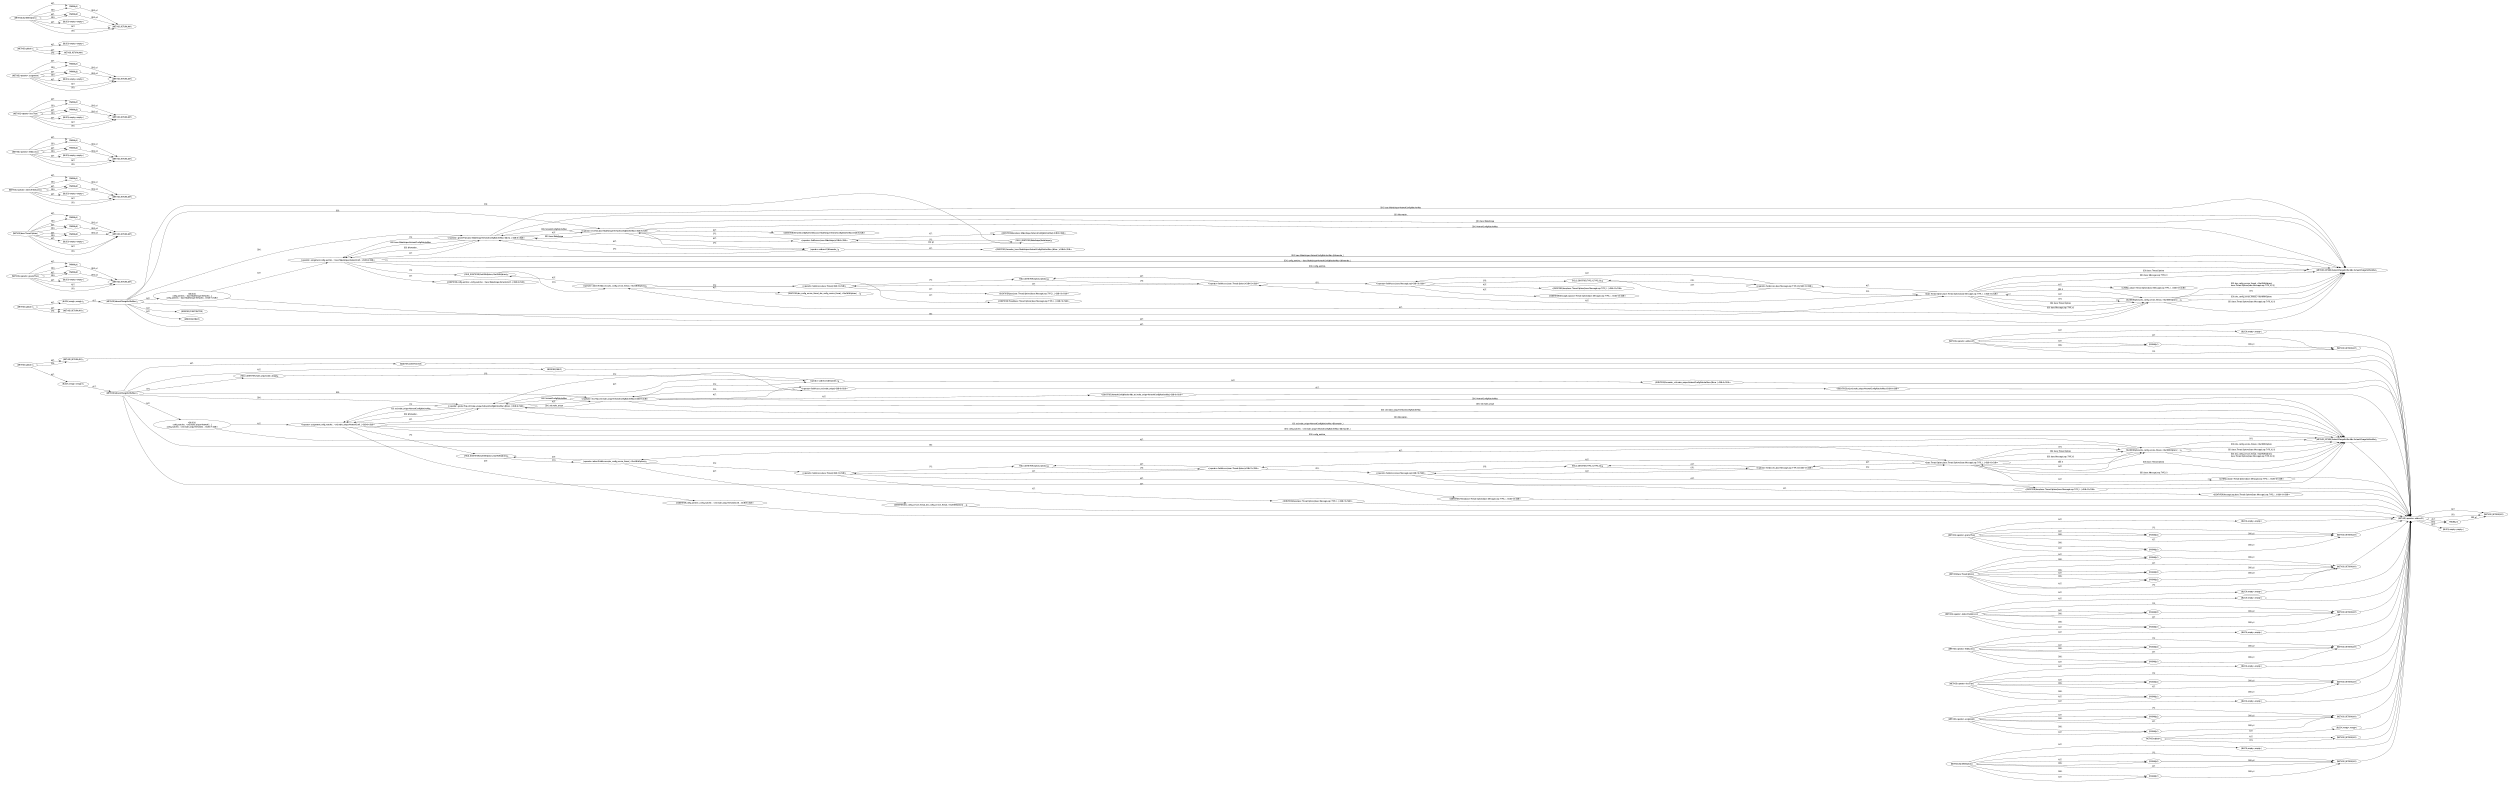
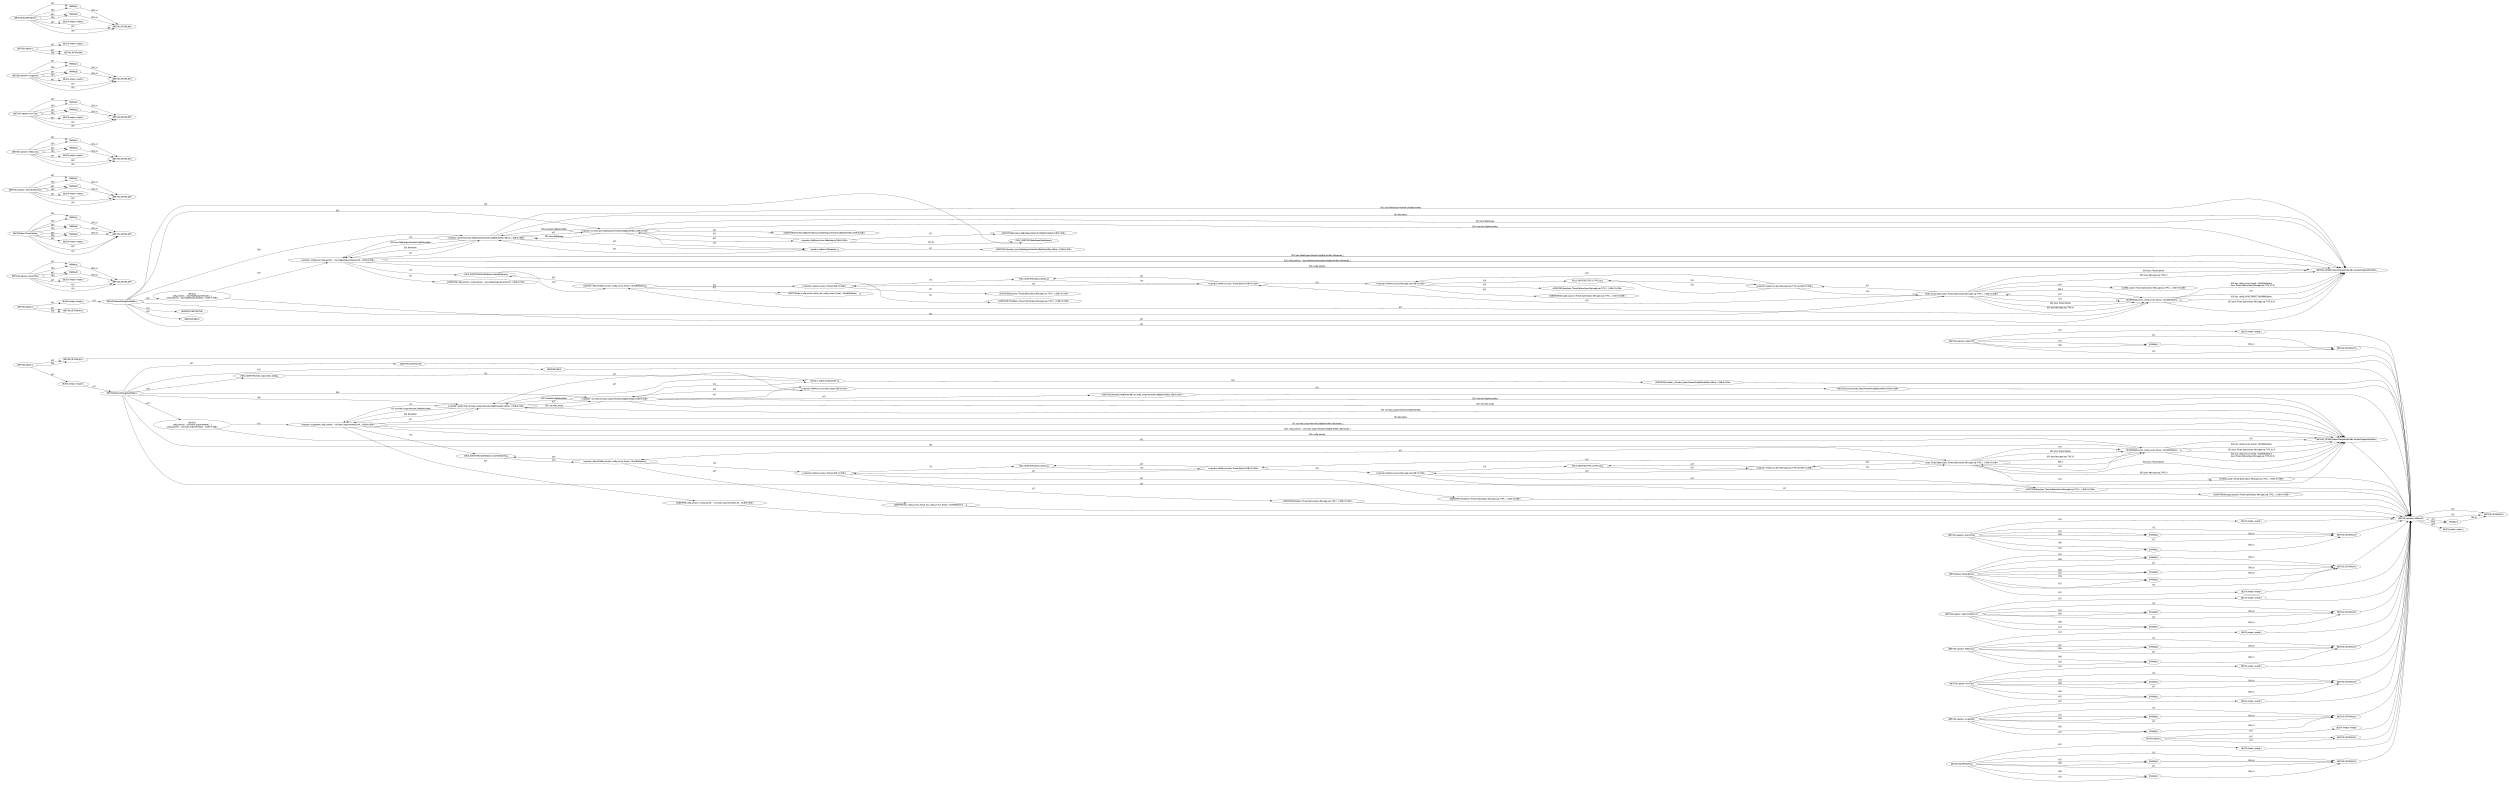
(933, 241) -> none
